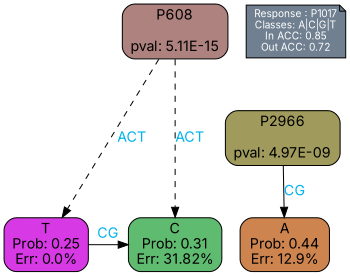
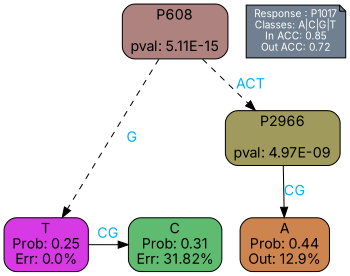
(175, 133) -> (225, 81)
(132, 138) -> (132, 138)
(285, 245) -> (285, 245)
